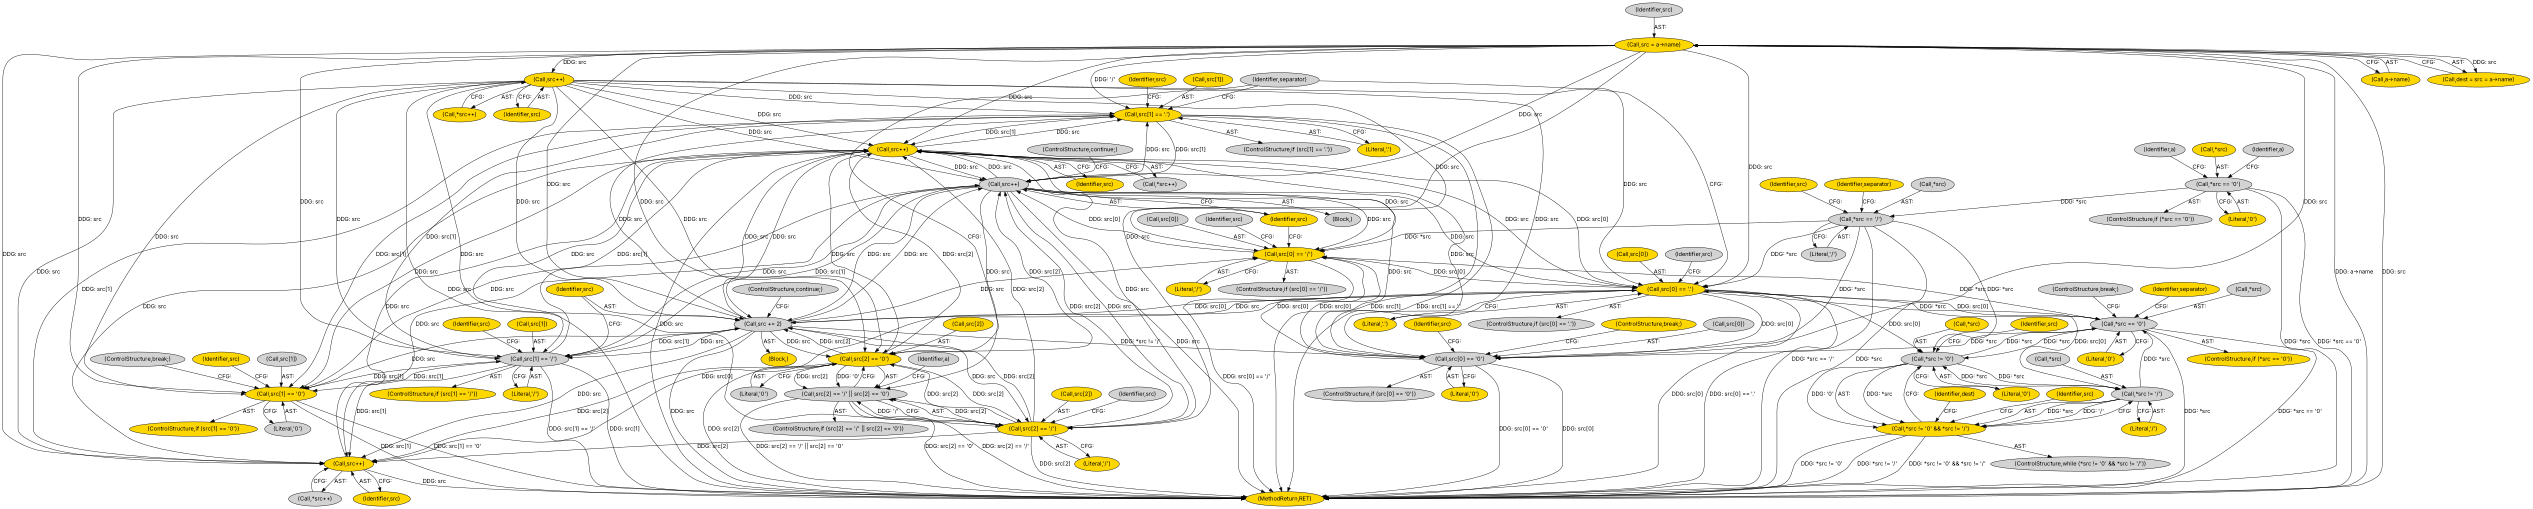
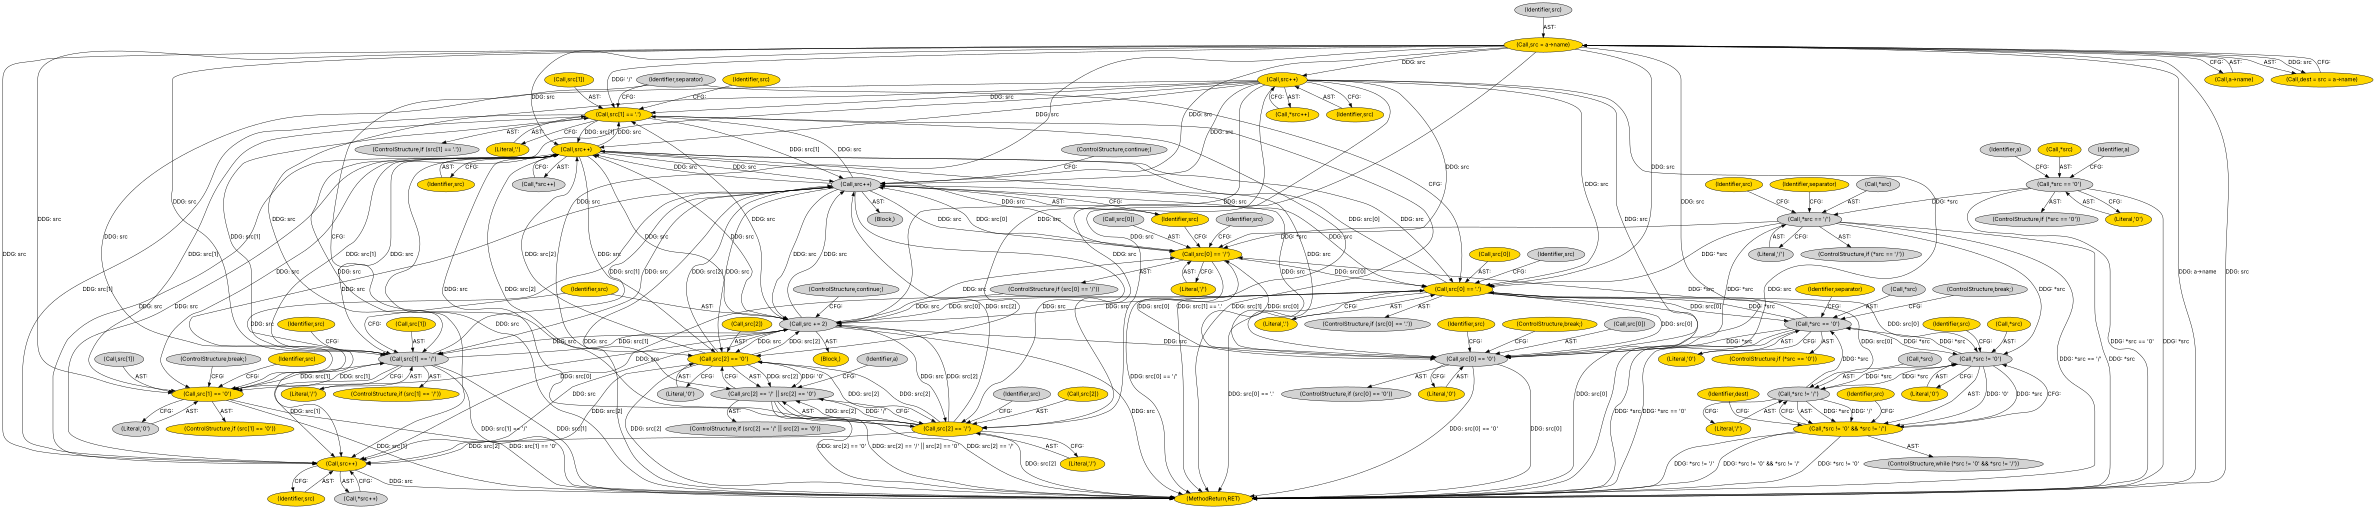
(694, 56) -> (921, 303)
none -> (1861, 254)
(1141, 342) -> (1175, 342)
